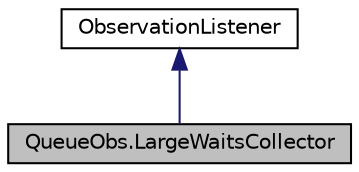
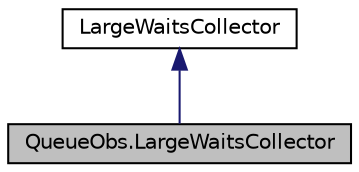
(180, 29) -> (180, 29)
